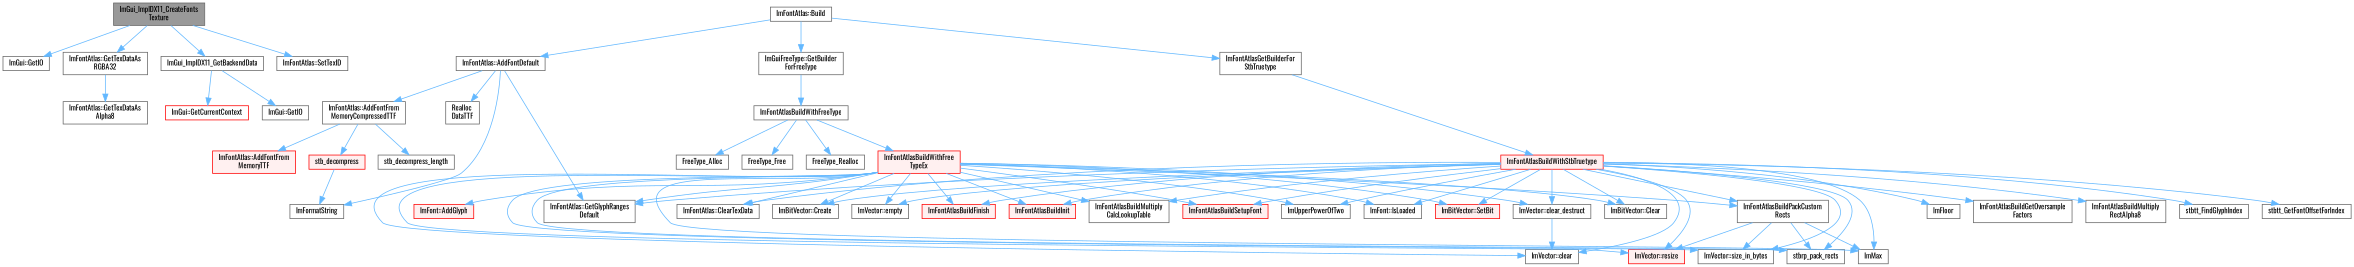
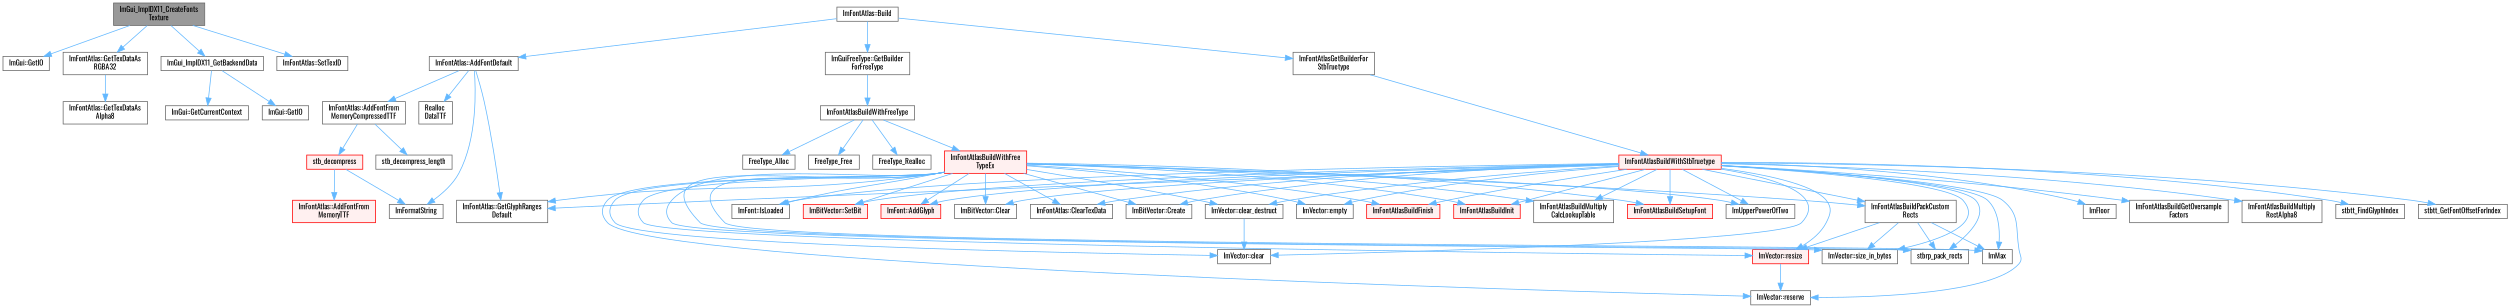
(207, 113) -> (207, 113)
(312, 136) -> (334, 181)
none -> (1278, 175)
none -> (1781, 298)
